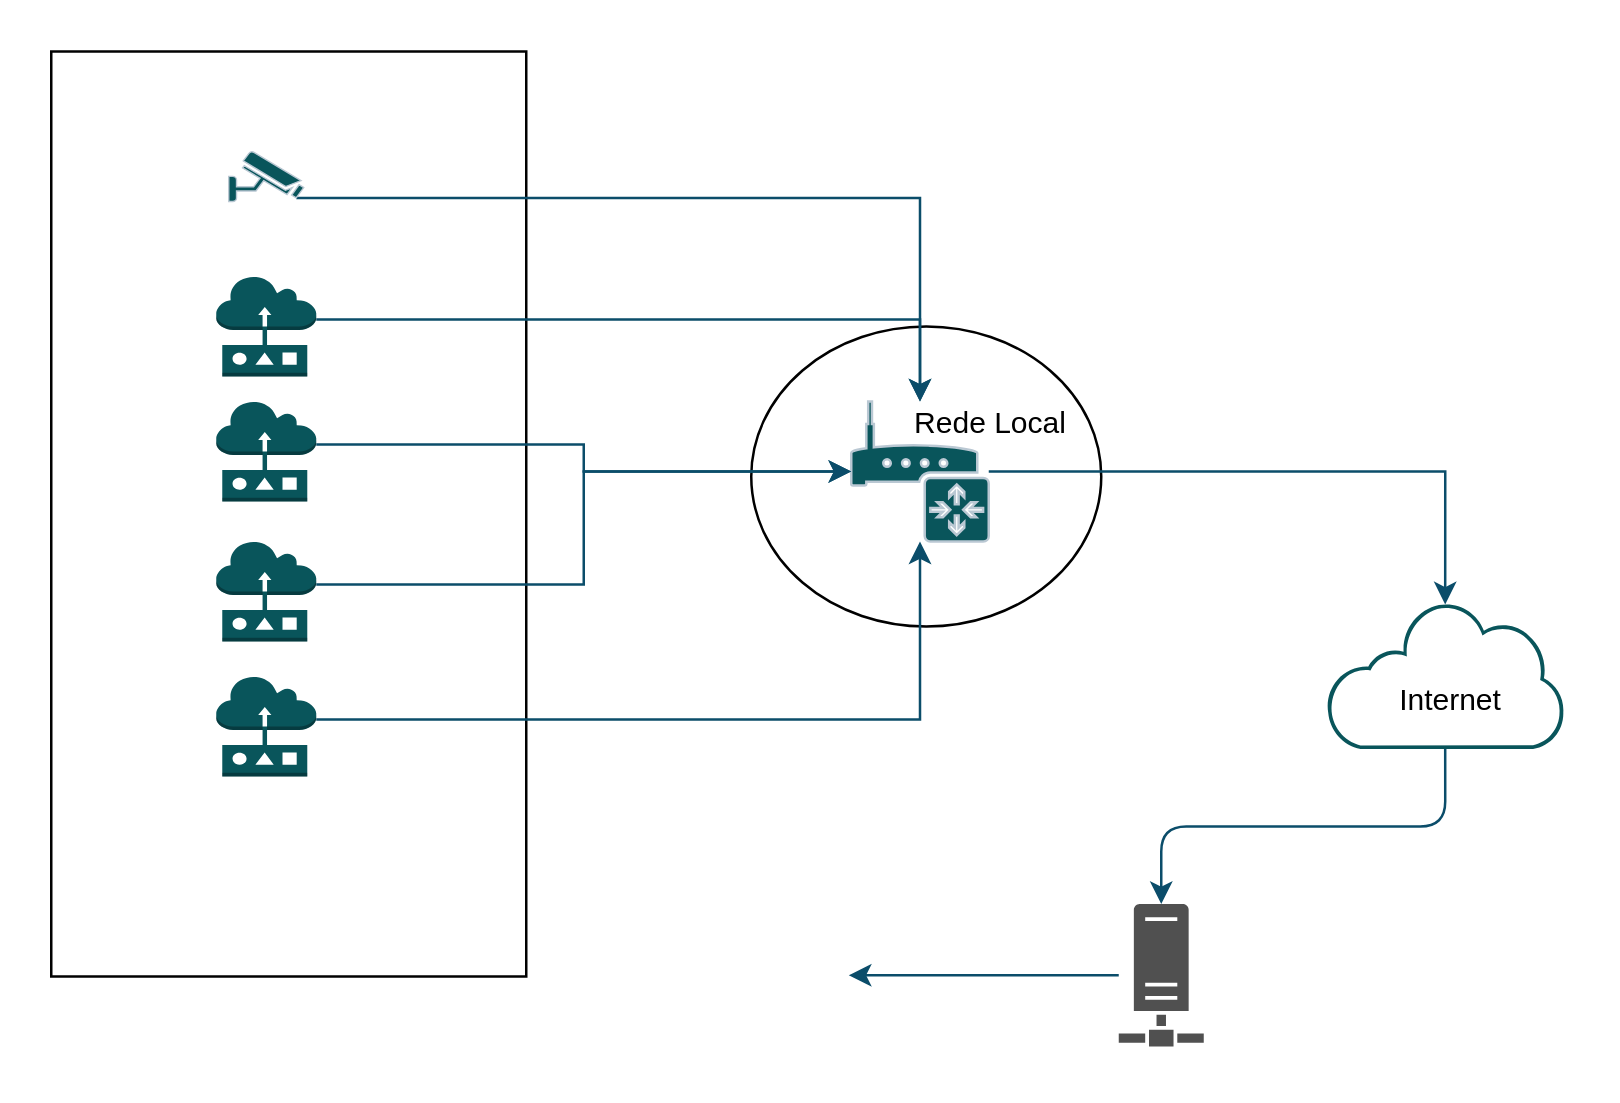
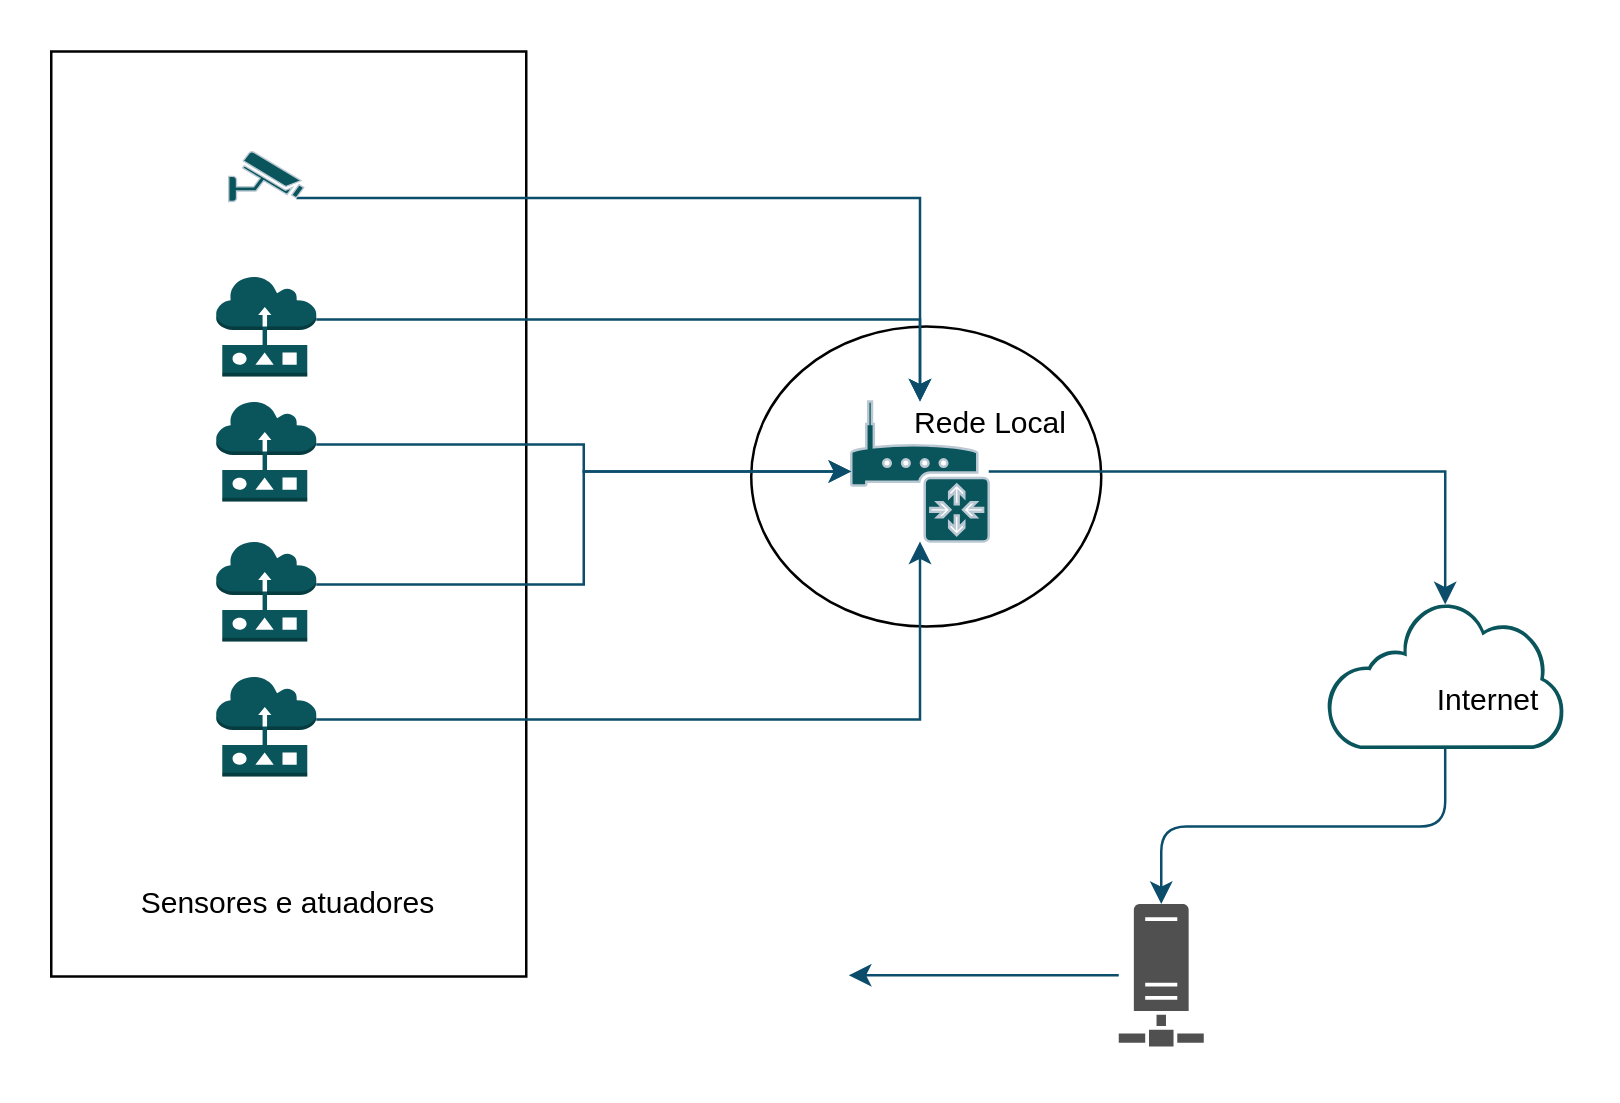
(1451, 701) -> (1489, 701)
none -> (289, 904)
